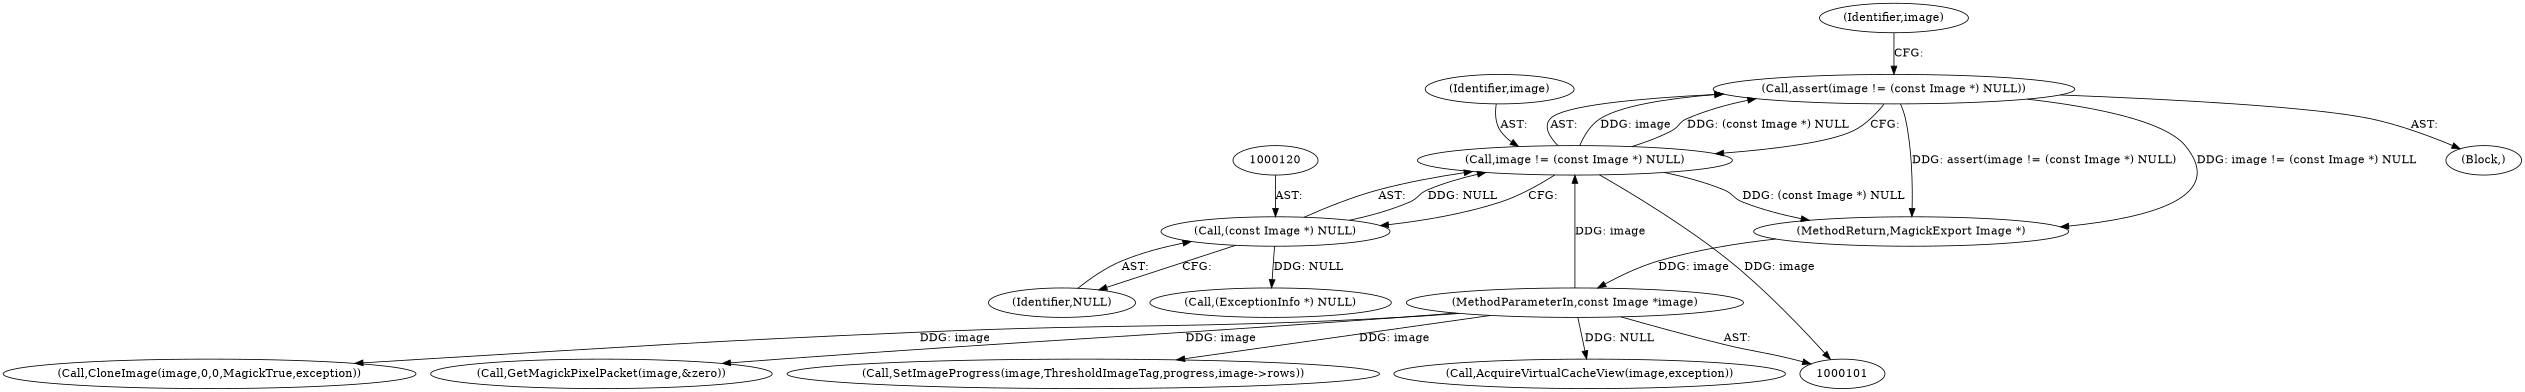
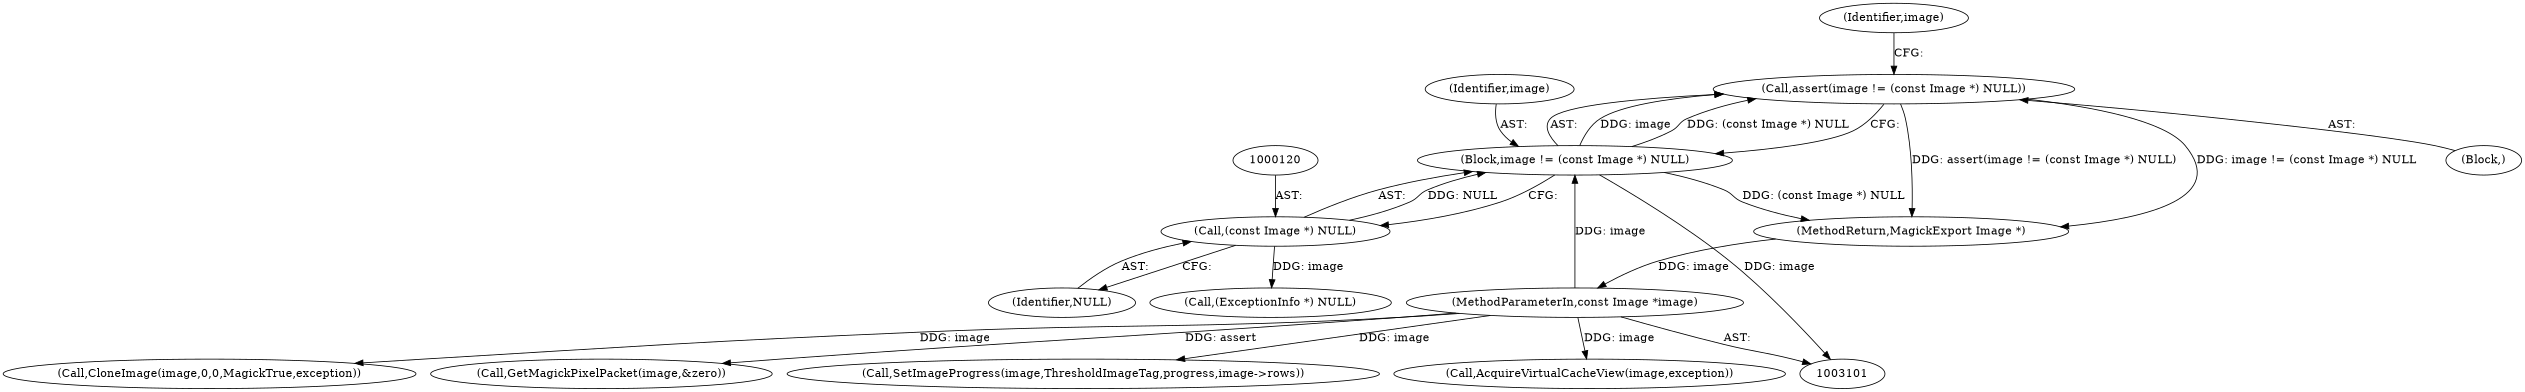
(2259, 106) -> (2242, 121)
(1575, 160) -> (1575, 160)
(1309, 267) -> (1309, 267)
(1221, 338) -> (1221, 338)
(1620, 338) -> (1620, 338)
(1842, 374) -> (1842, 374)
